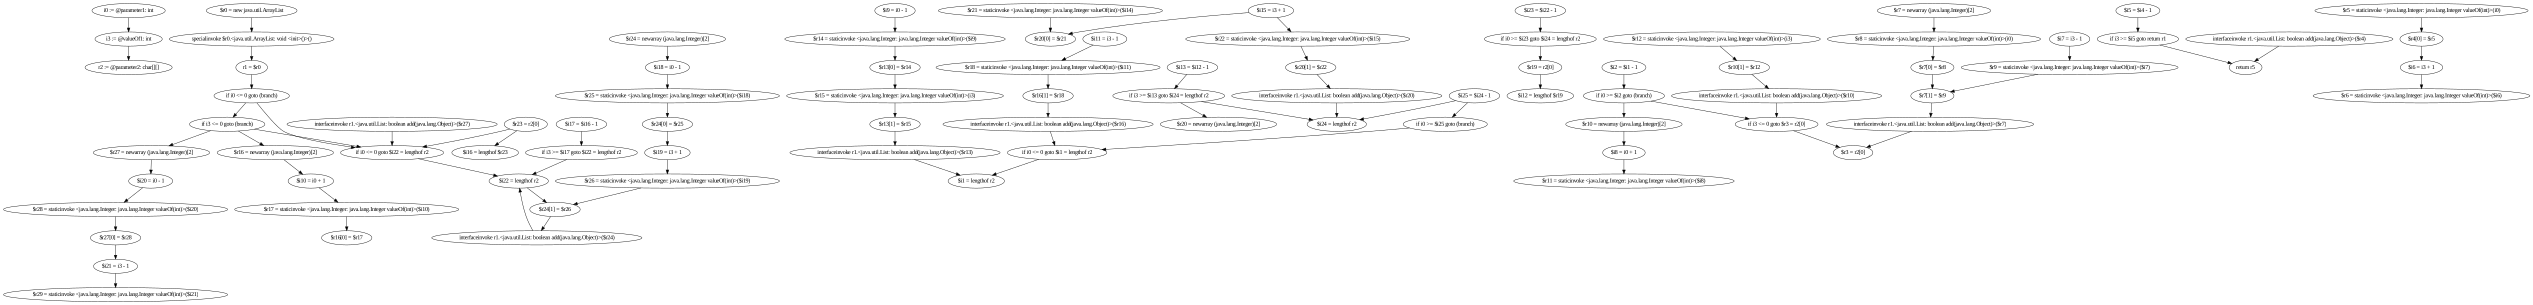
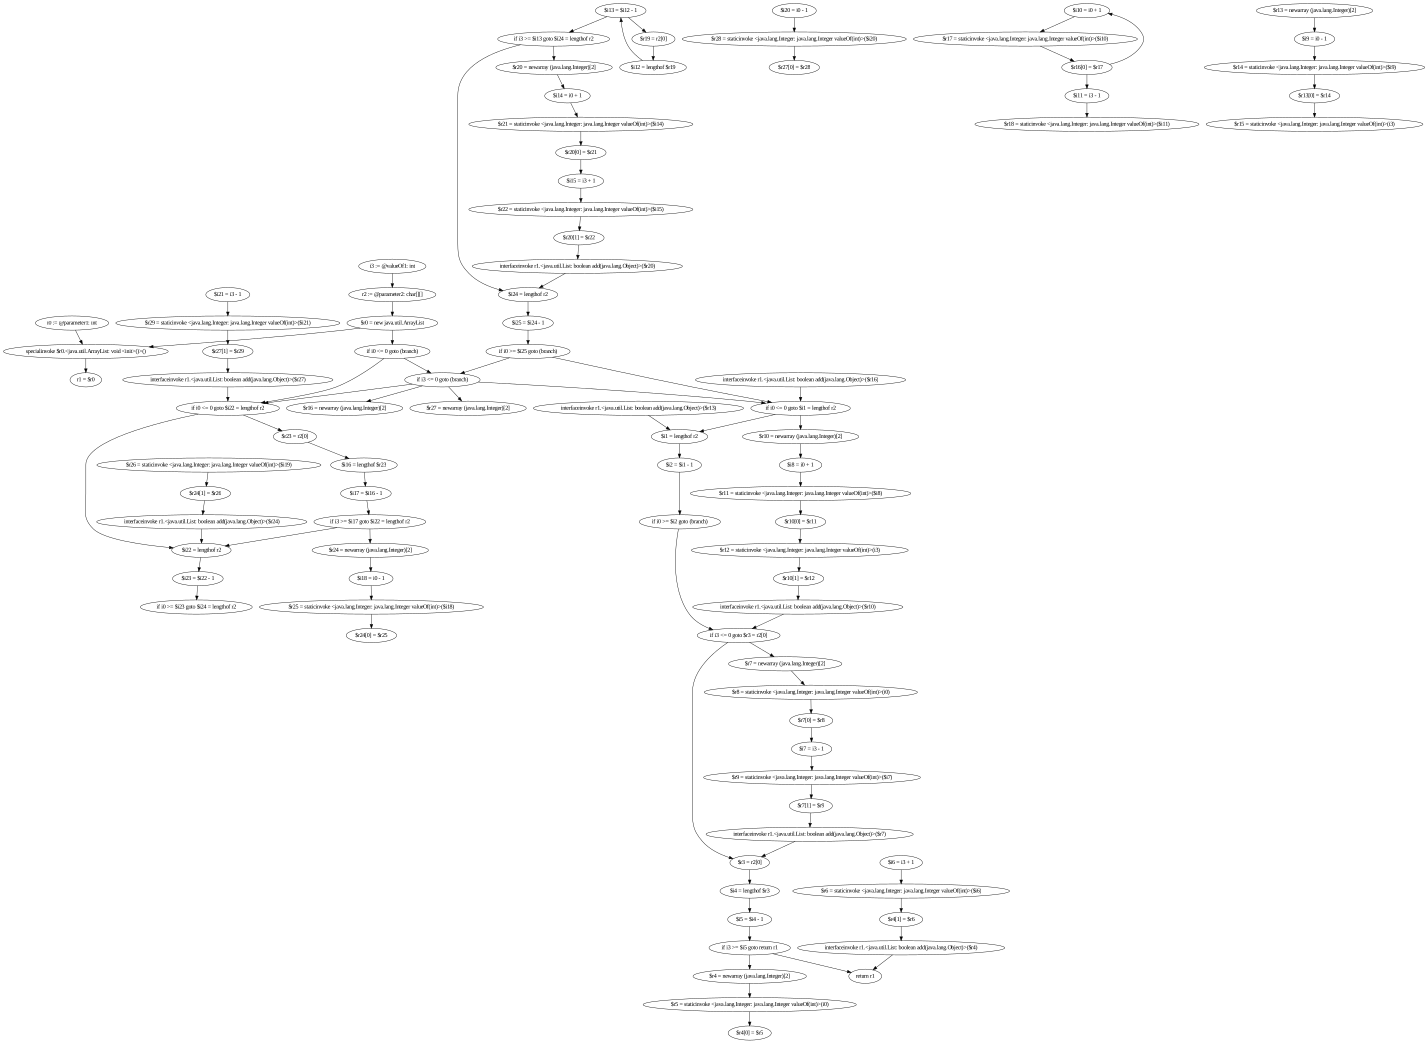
none -> (1315, 11)
(1160, 21) -> (581, 165)
(129, 23) -> (78, 335)
none -> (627, 44)
(1540, 51) -> (636, 24)
(2421, 51) -> none
(2246, 67) -> (865, 976)
(252, 80) -> (392, 335)
none -> (1087, 80)
(1932, 80) -> (811, 733)
none -> (567, 96)
(1048, 96) -> none
(1624, 108) -> (801, 421)
(1410, 110) -> (528, 307)
(895, 124) -> none
(468, 138) -> (261, 422)
(667, 153) -> none
(151, 165) -> none
(292, 166) -> (1144, 40)
(535, 194) -> (200, 563)
(116, 250) -> none
none -> (392, 307)
none -> (228, 351)
none -> (487, 365)
none -> (620, 391)
none -> (679, 449)
none -> (365, 477)
none -> (801, 522)
none -> (370, 534)
none -> (760, 649)
none -> (750, 891)
none -> (901, 919)
none -> (750, 976)
